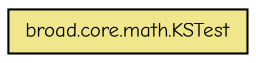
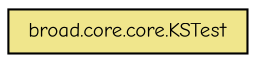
(128, 31) -> (128, 31)
